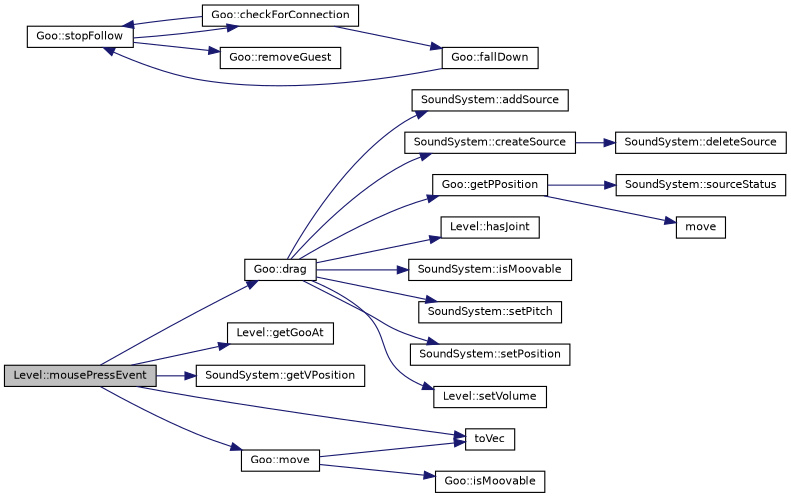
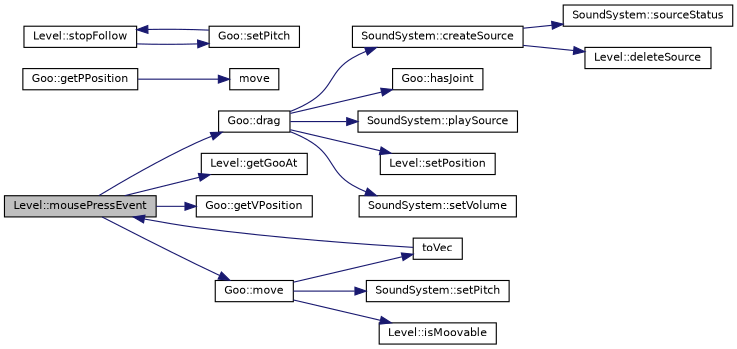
(280, 16) -> (254, 37)
(80, 37) -> (80, 37)
(280, 58) -> none
(490, 58) -> none
(490, 100) -> none
(701, 143) -> (648, 58)
(576, 185) -> (538, 27)
(362, 225) -> none
(490, 228) -> (438, 79)
(490, 270) -> (438, 122)
(371, 288) -> (324, 291)
(490, 355) -> (438, 164)
(280, 376) -> (254, 206)
(490, 397) -> (438, 206)
(295, 412) -> (278, 237)
(490, 482) -> (438, 333)
